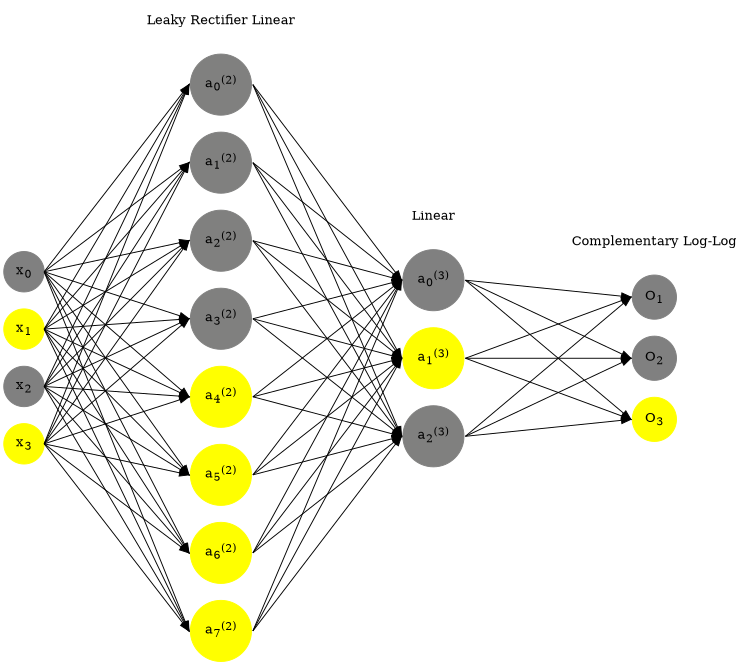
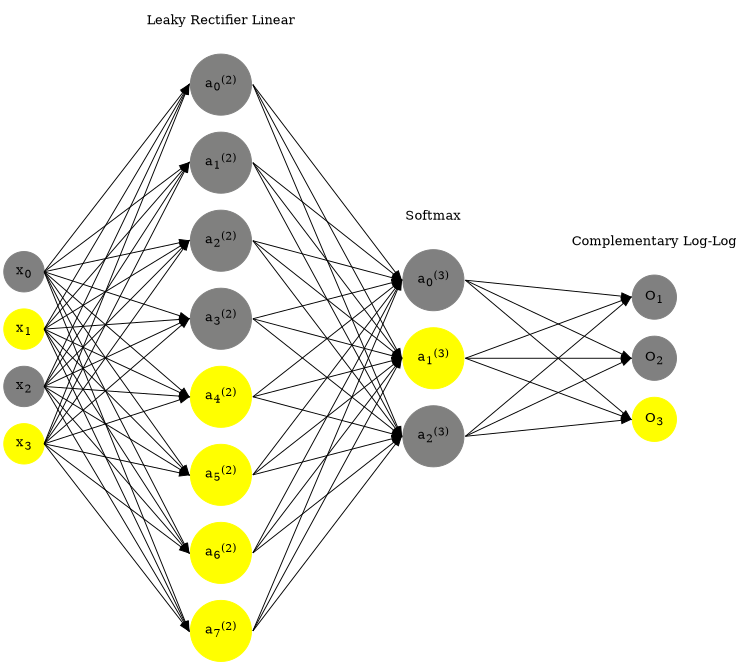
(433, 216) -> (433, 216)
